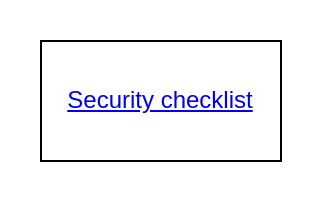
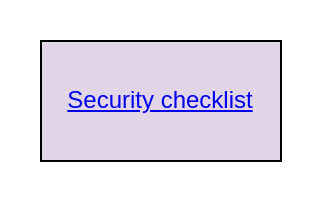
(161, 101) -> (161, 101)
